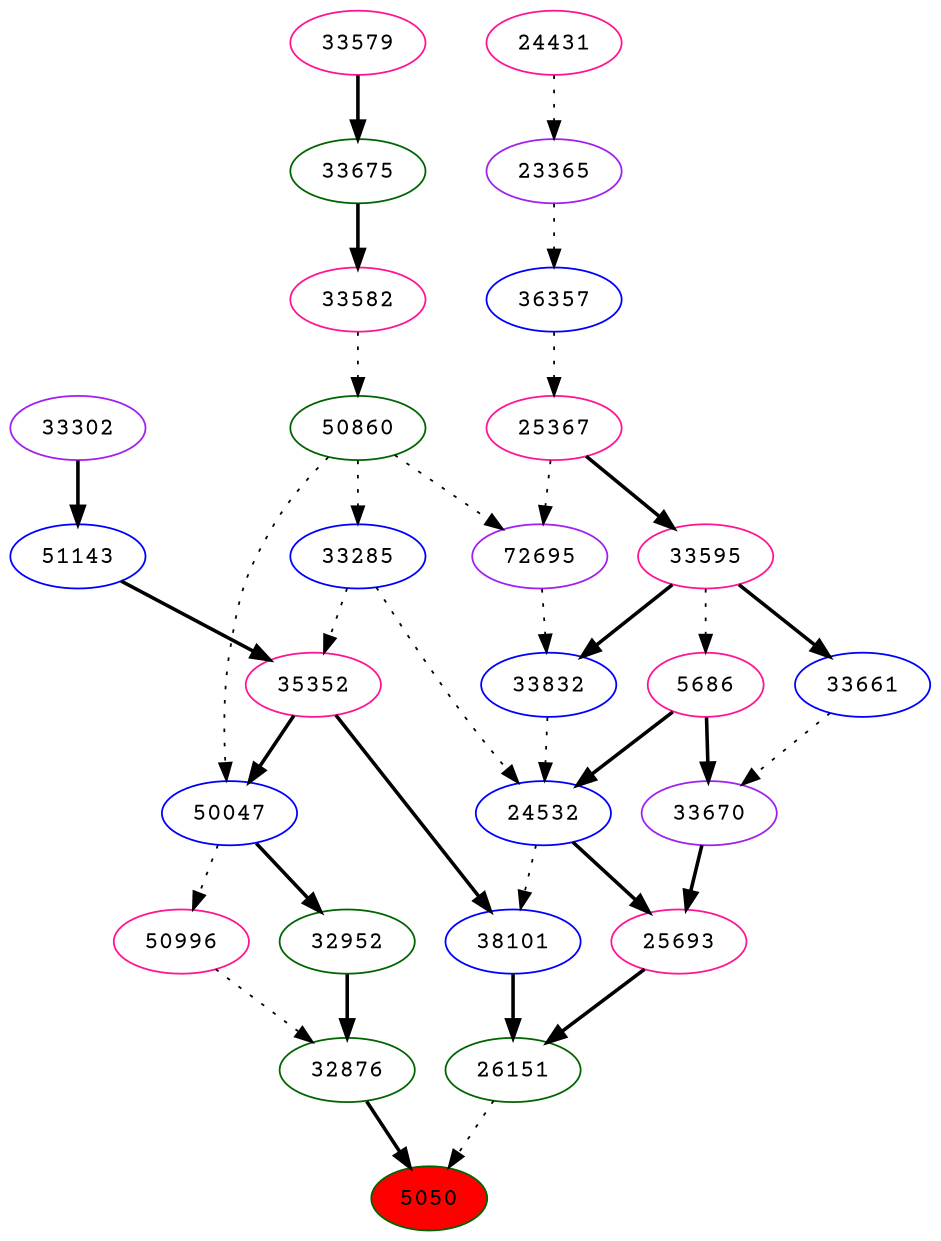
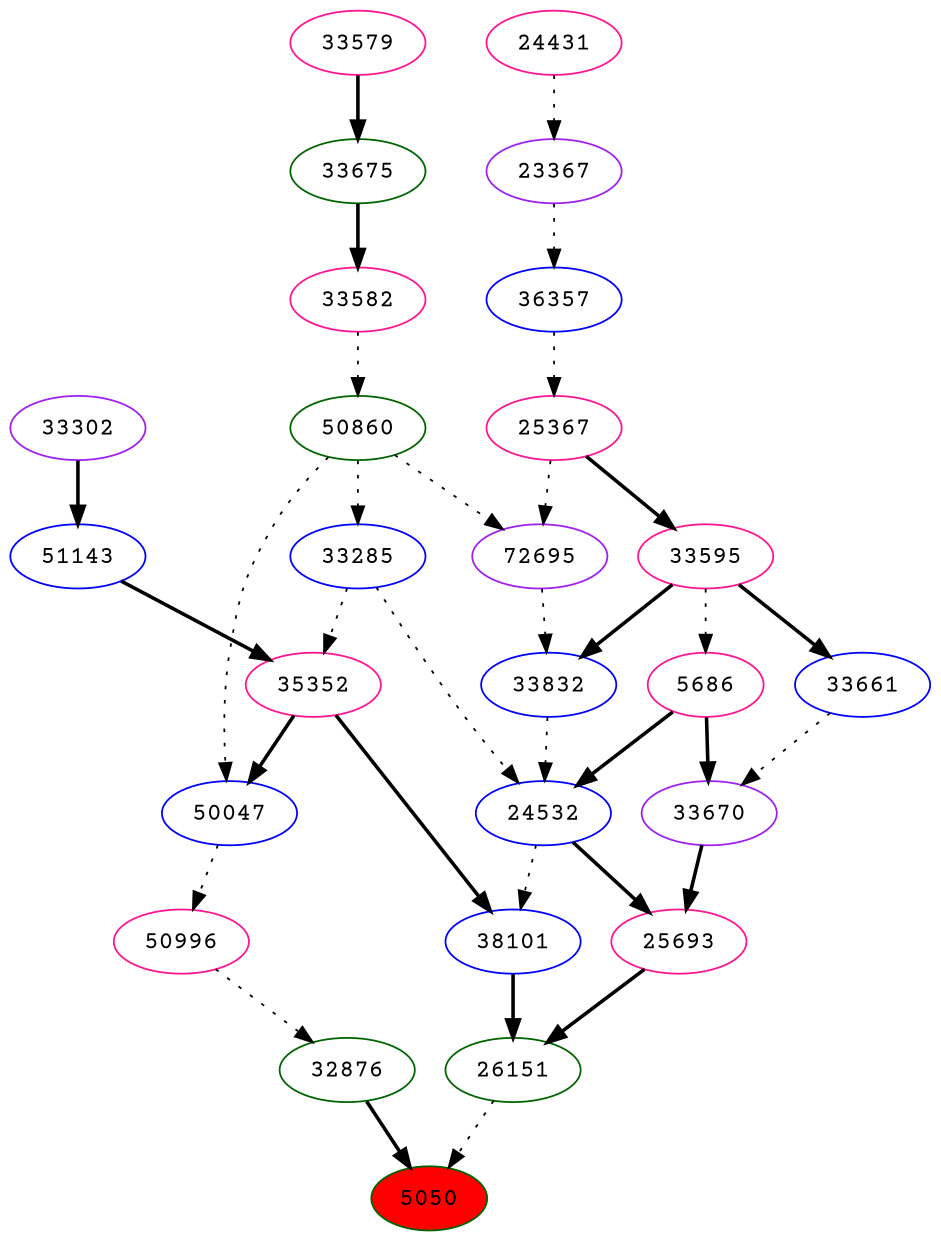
(554, 171) -> (554, 171)
(347, 942) -> none
